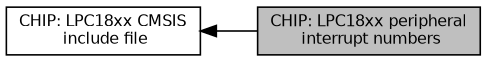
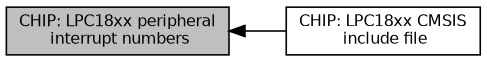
(237, 31) -> (266, 31)
